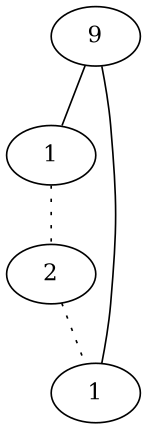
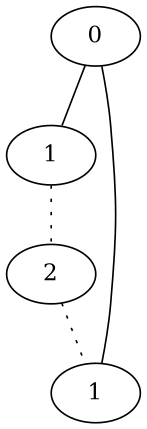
(96, 36) -> (96, 36)
